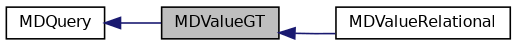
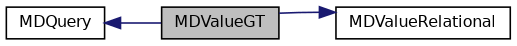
(315, 34) -> (299, 13)
